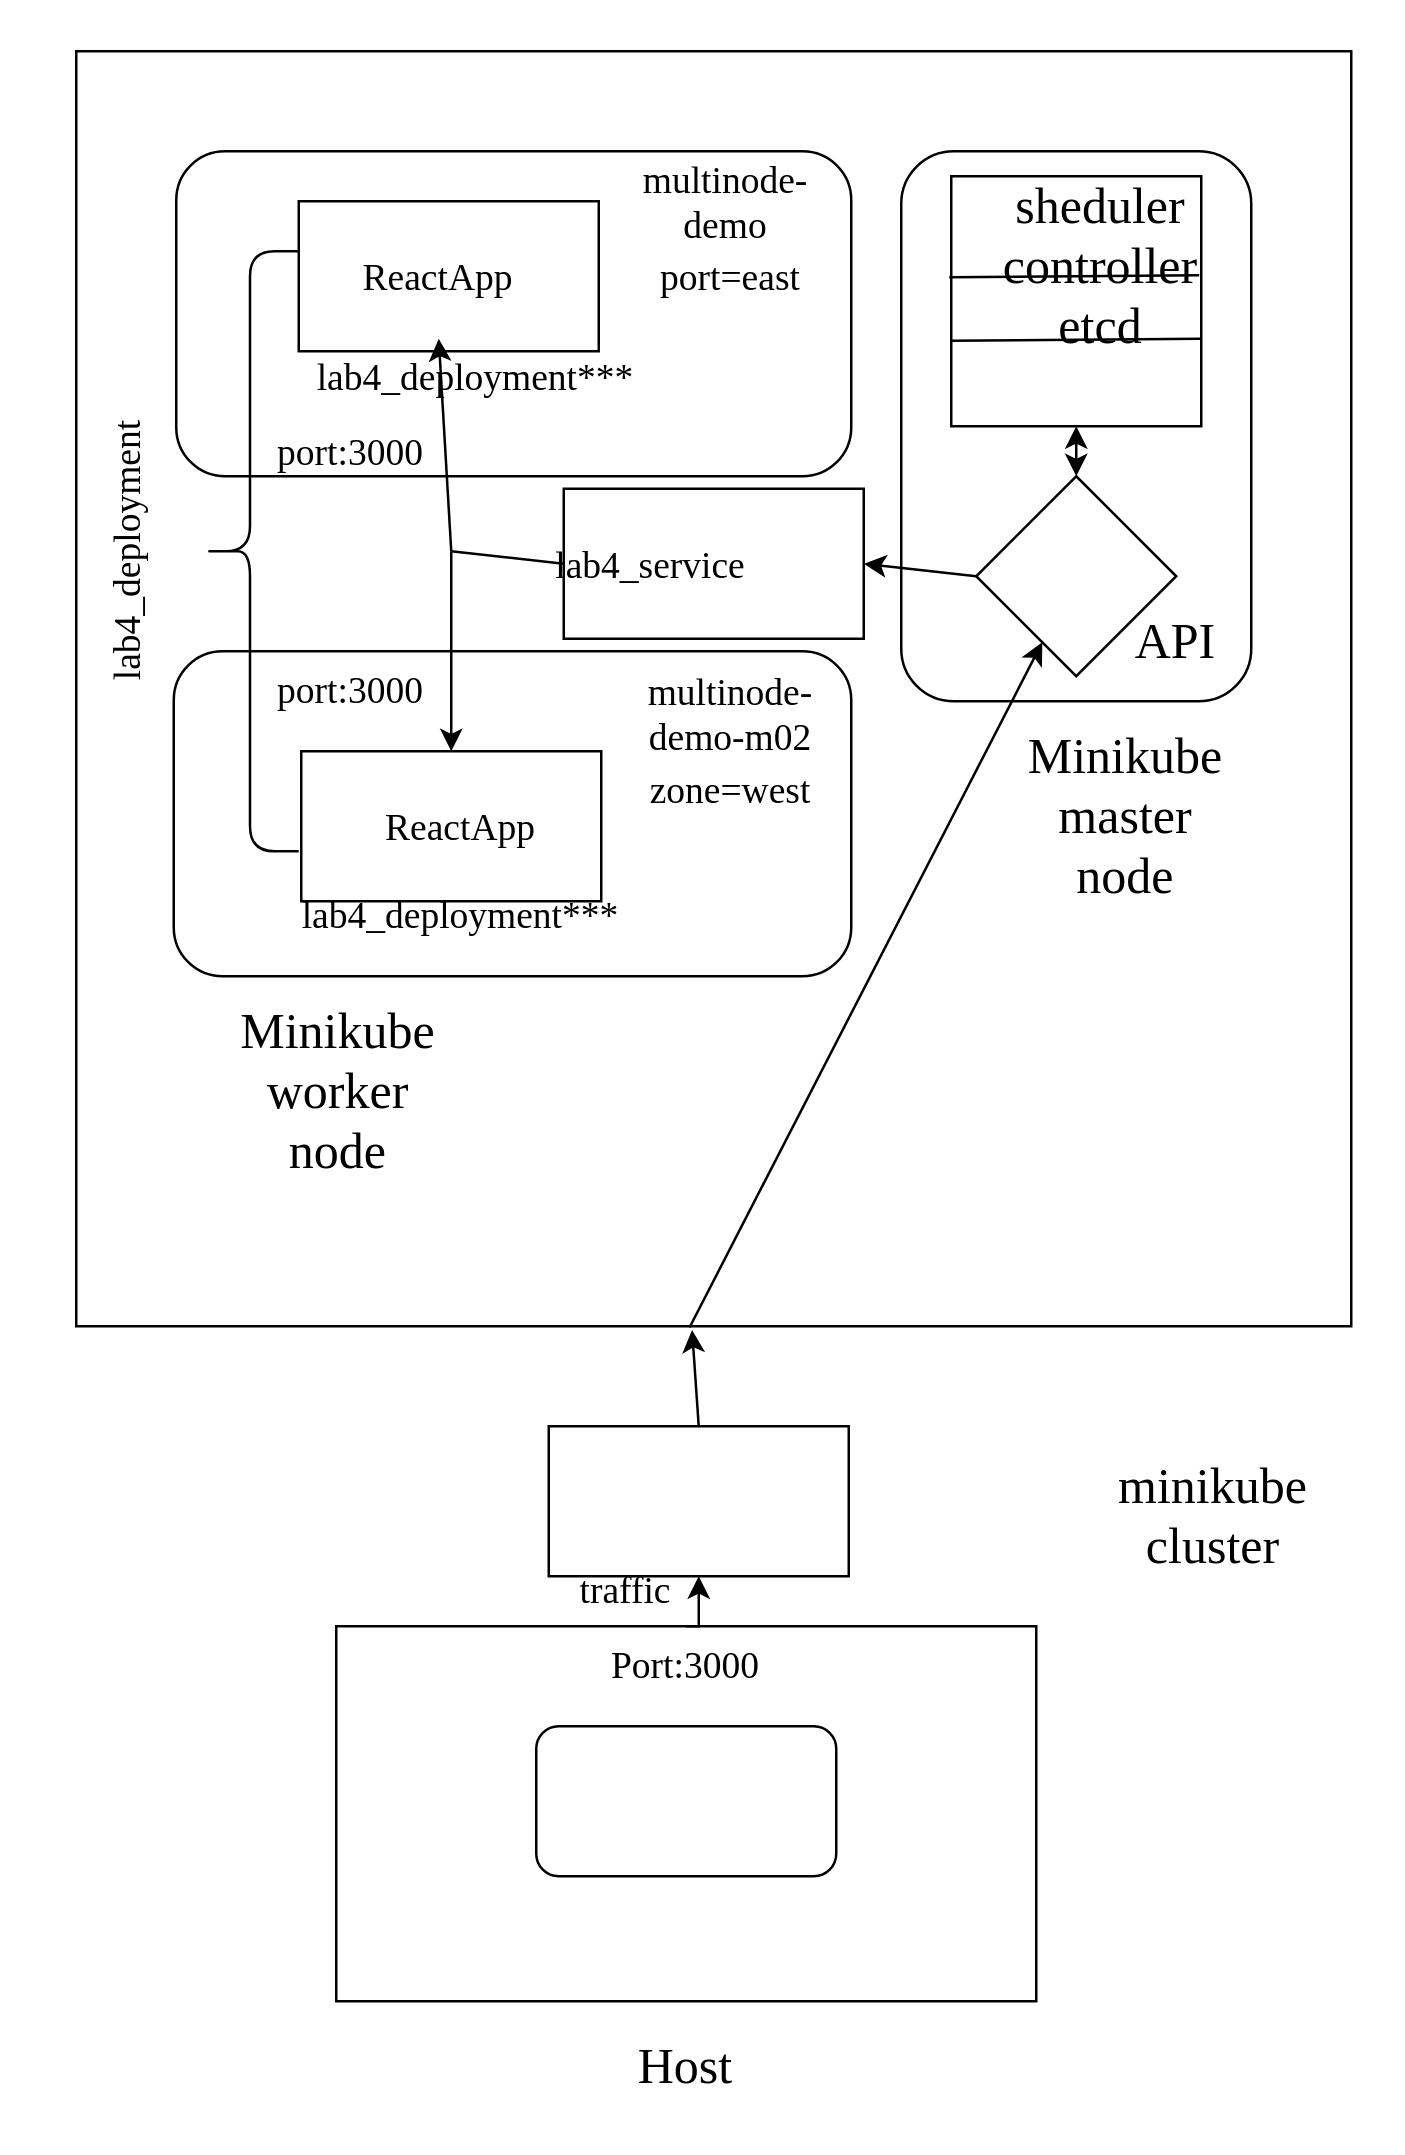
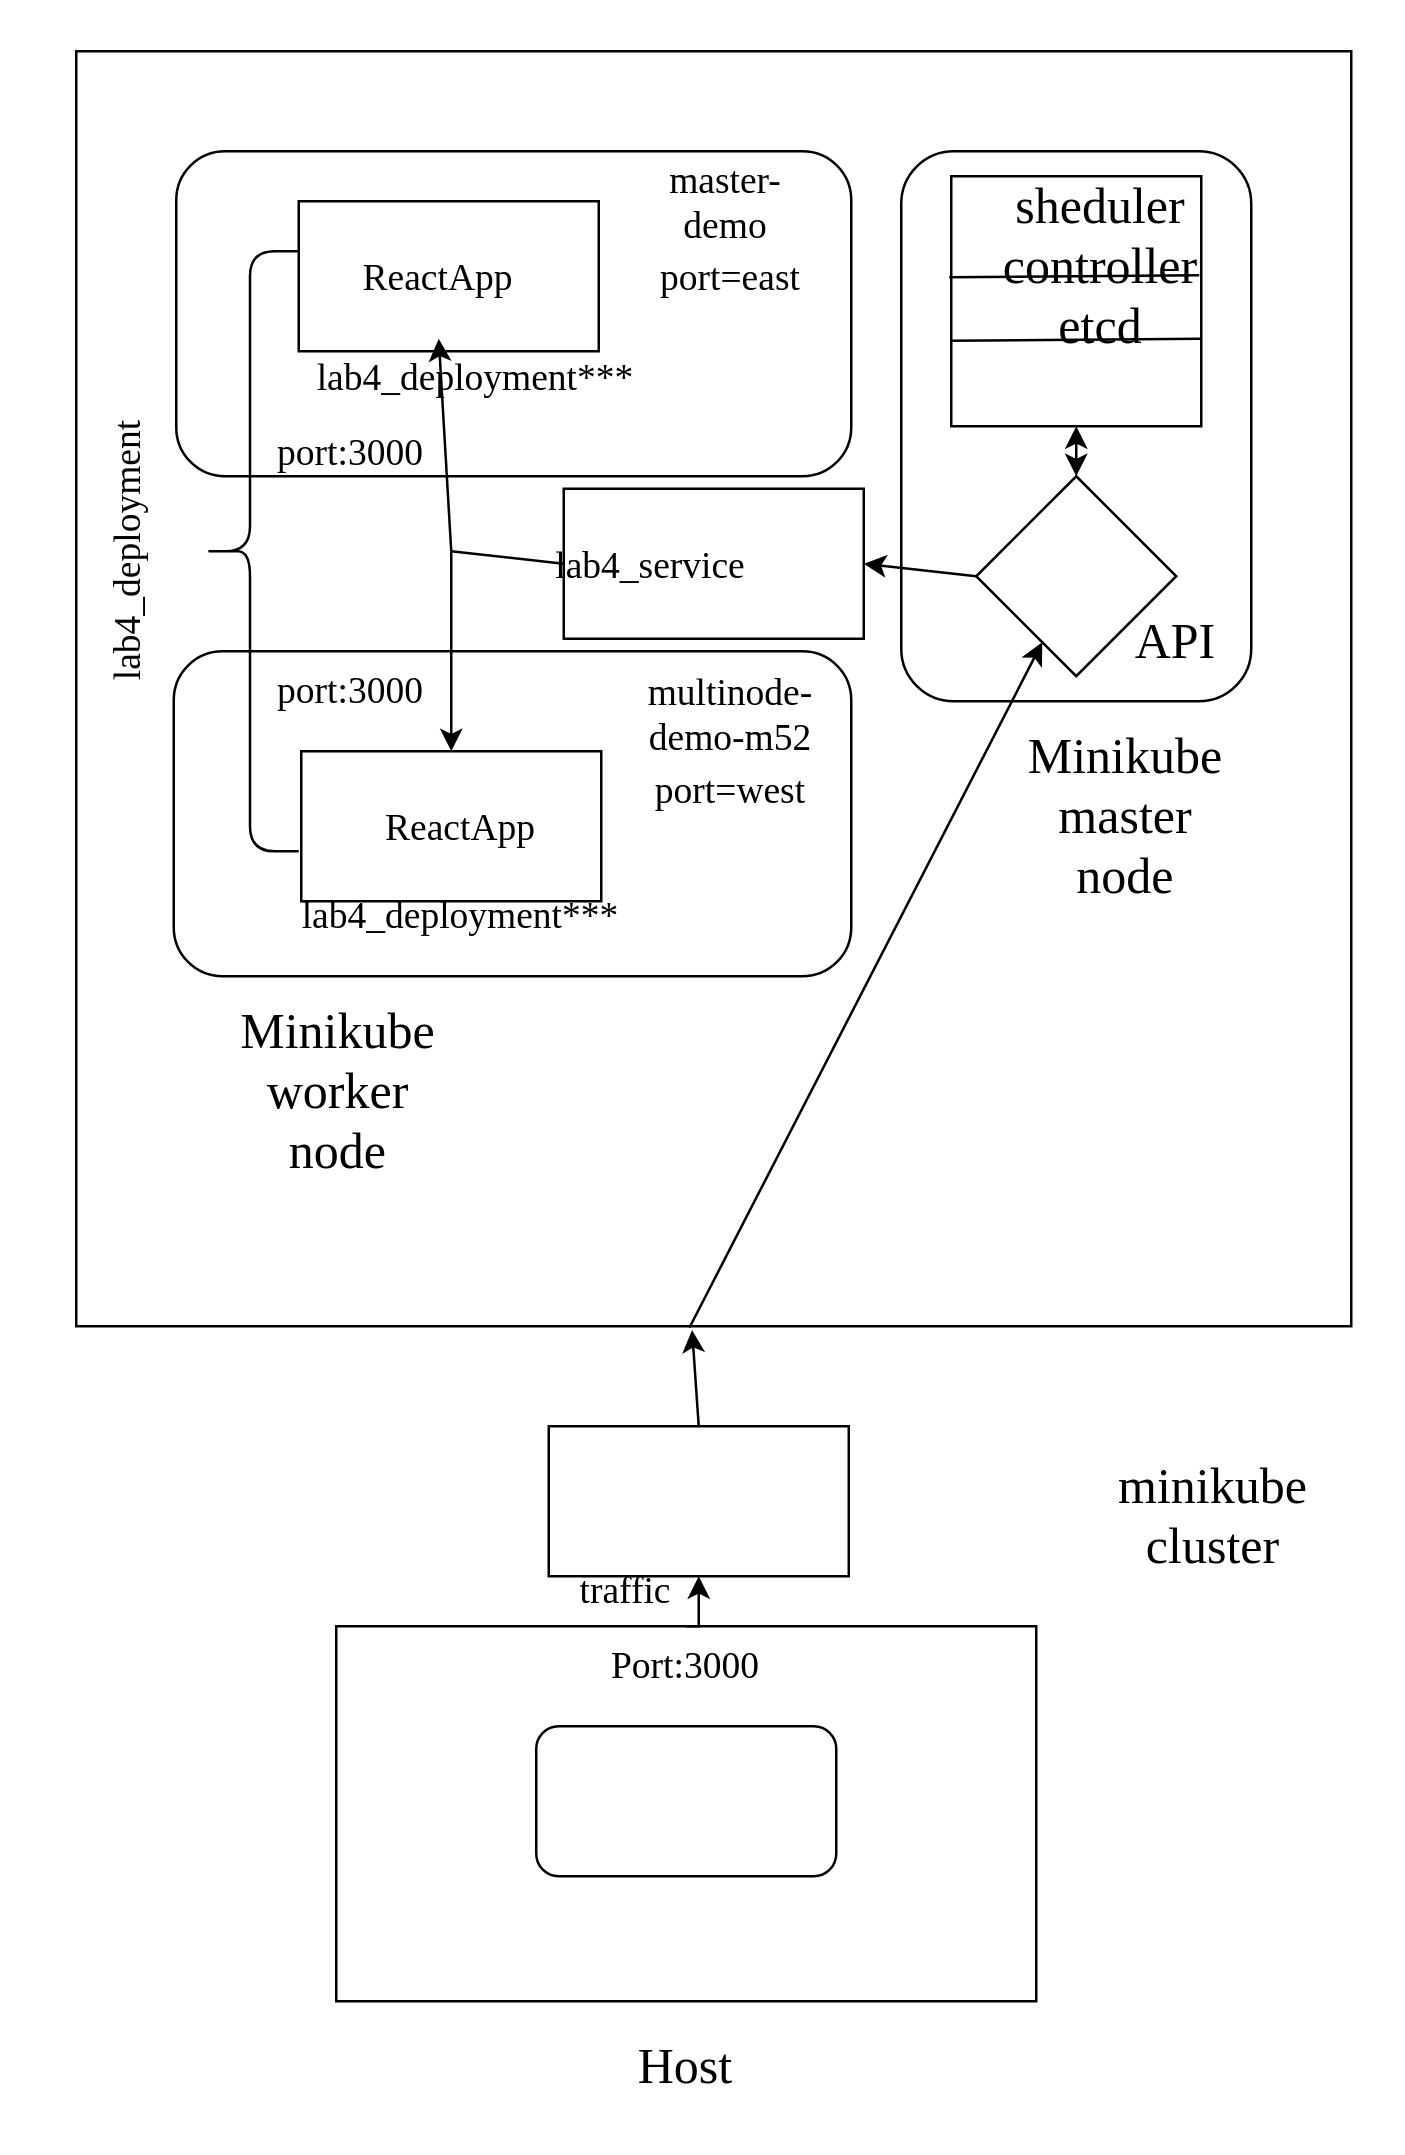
(726, 201) -> (726, 201)
(731, 714) -> (731, 714)
(731, 789) -> (731, 789)
